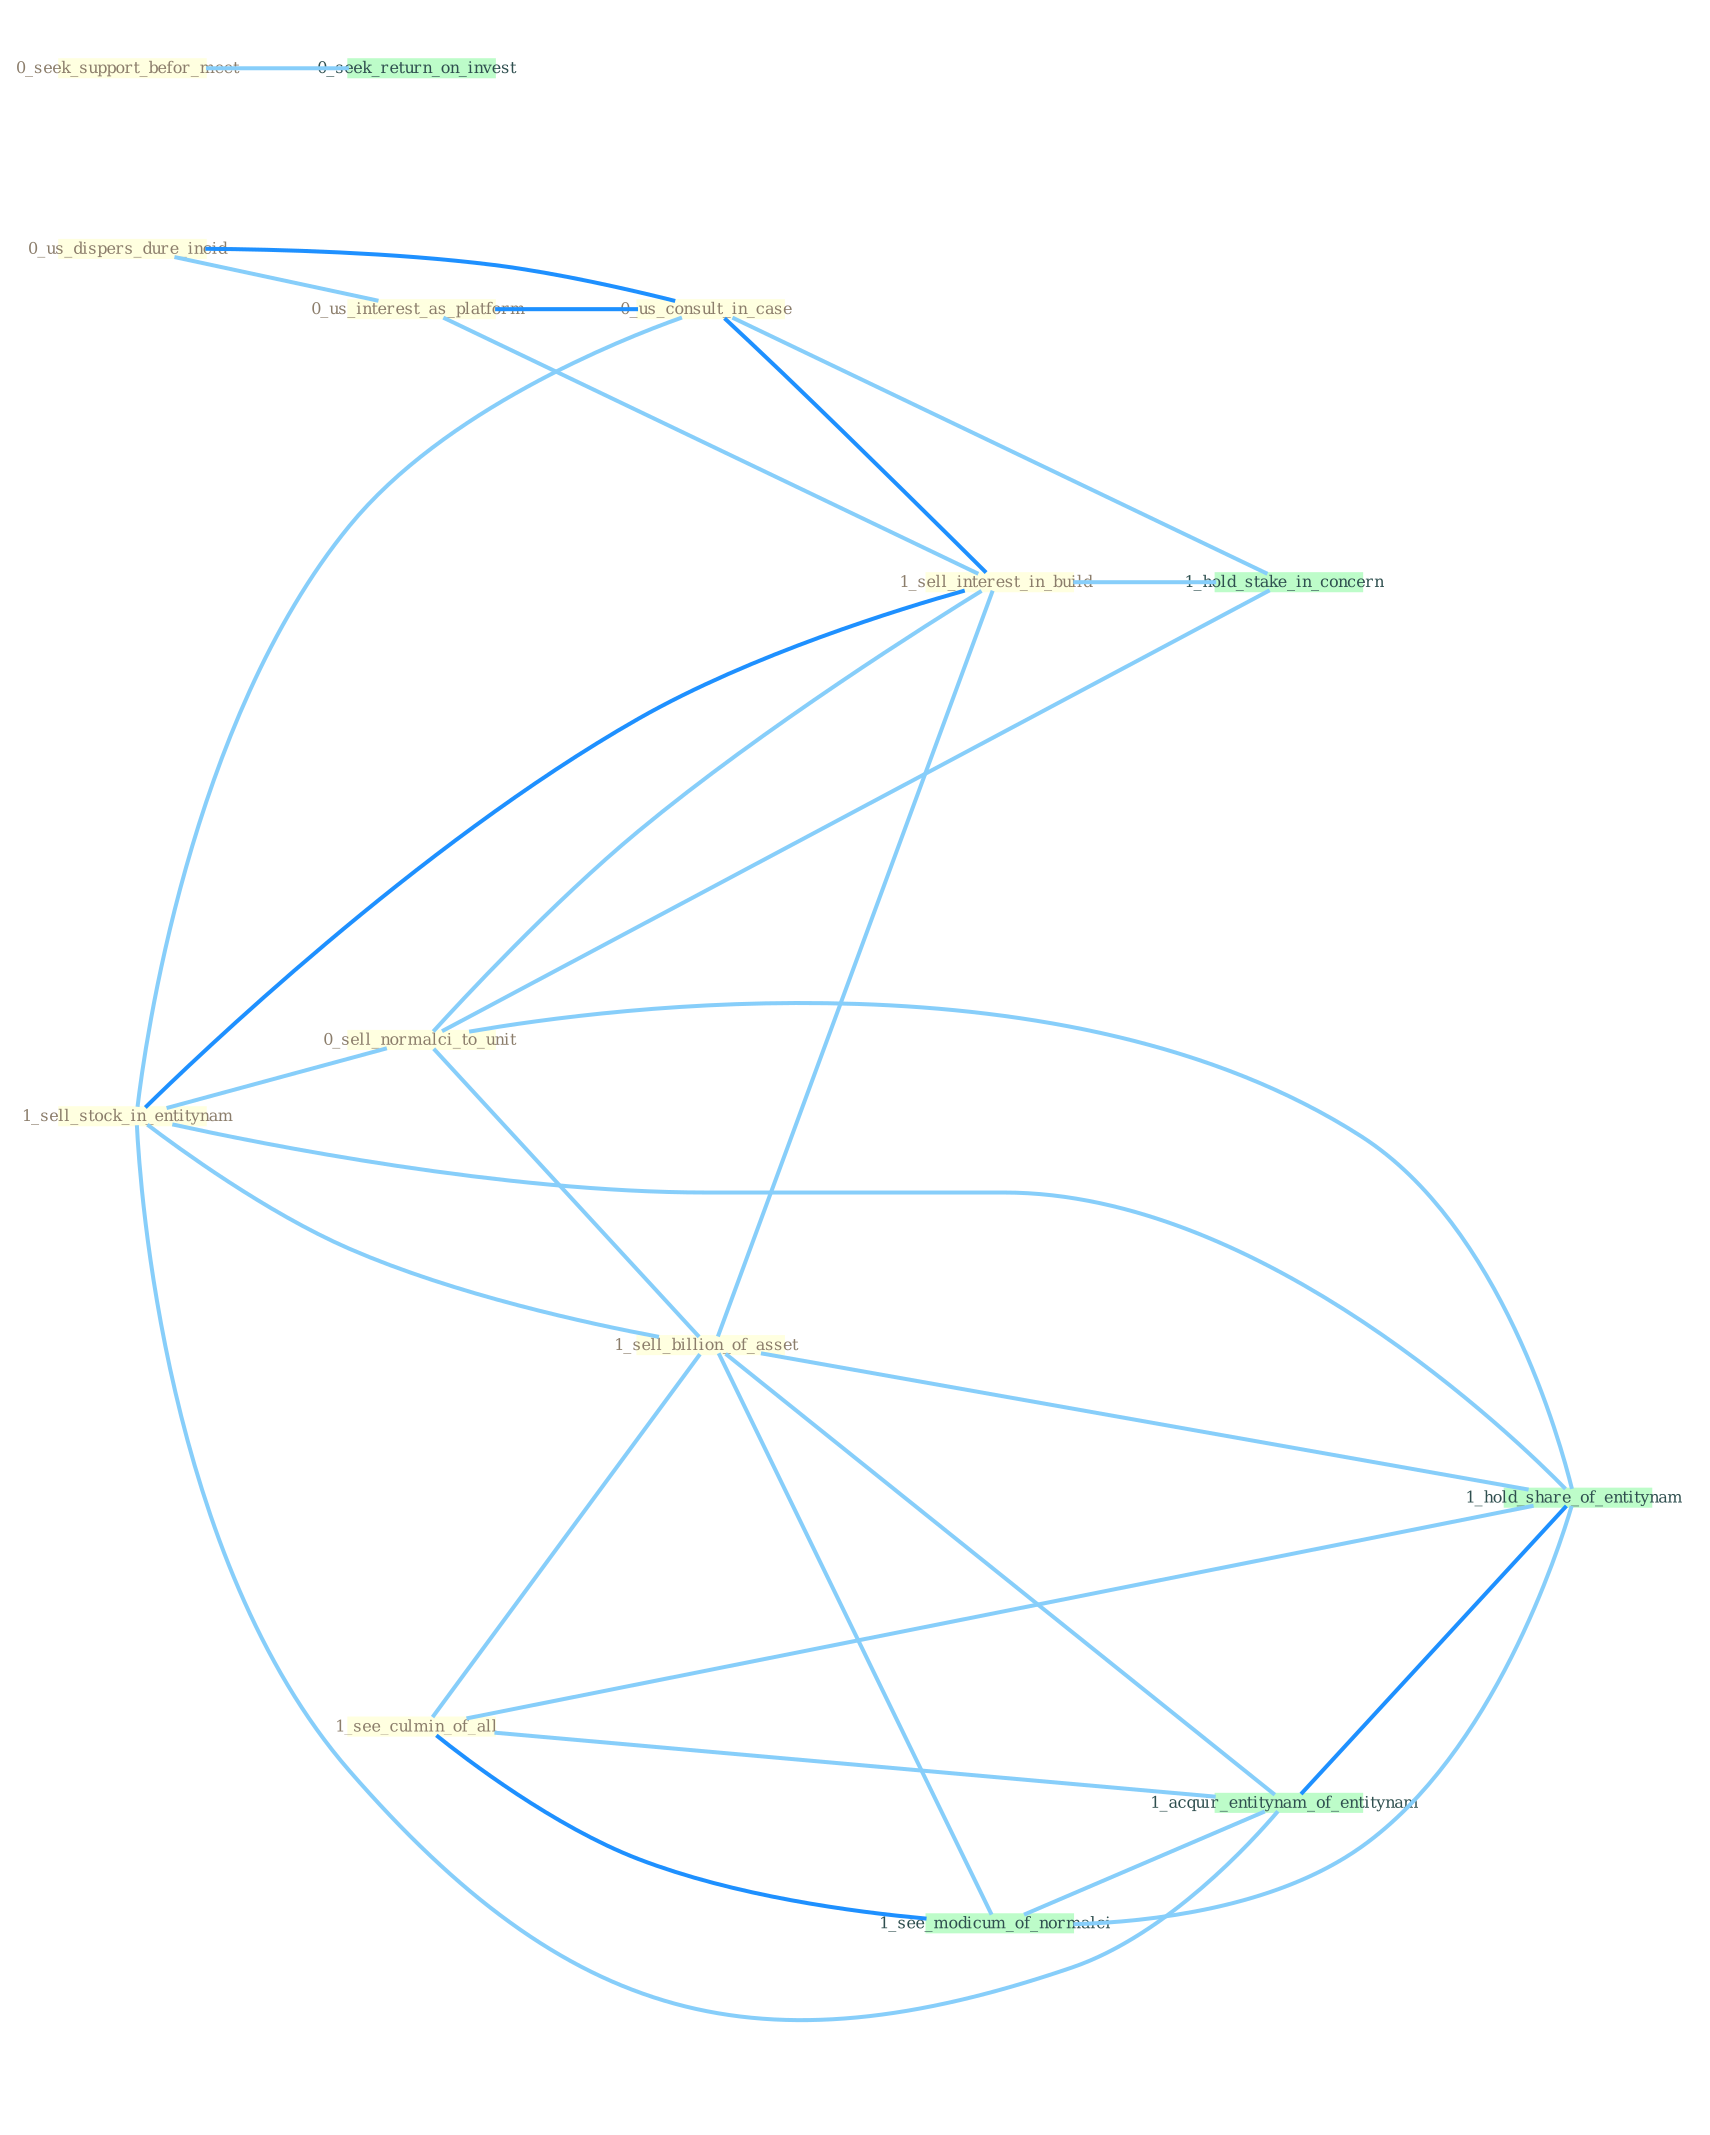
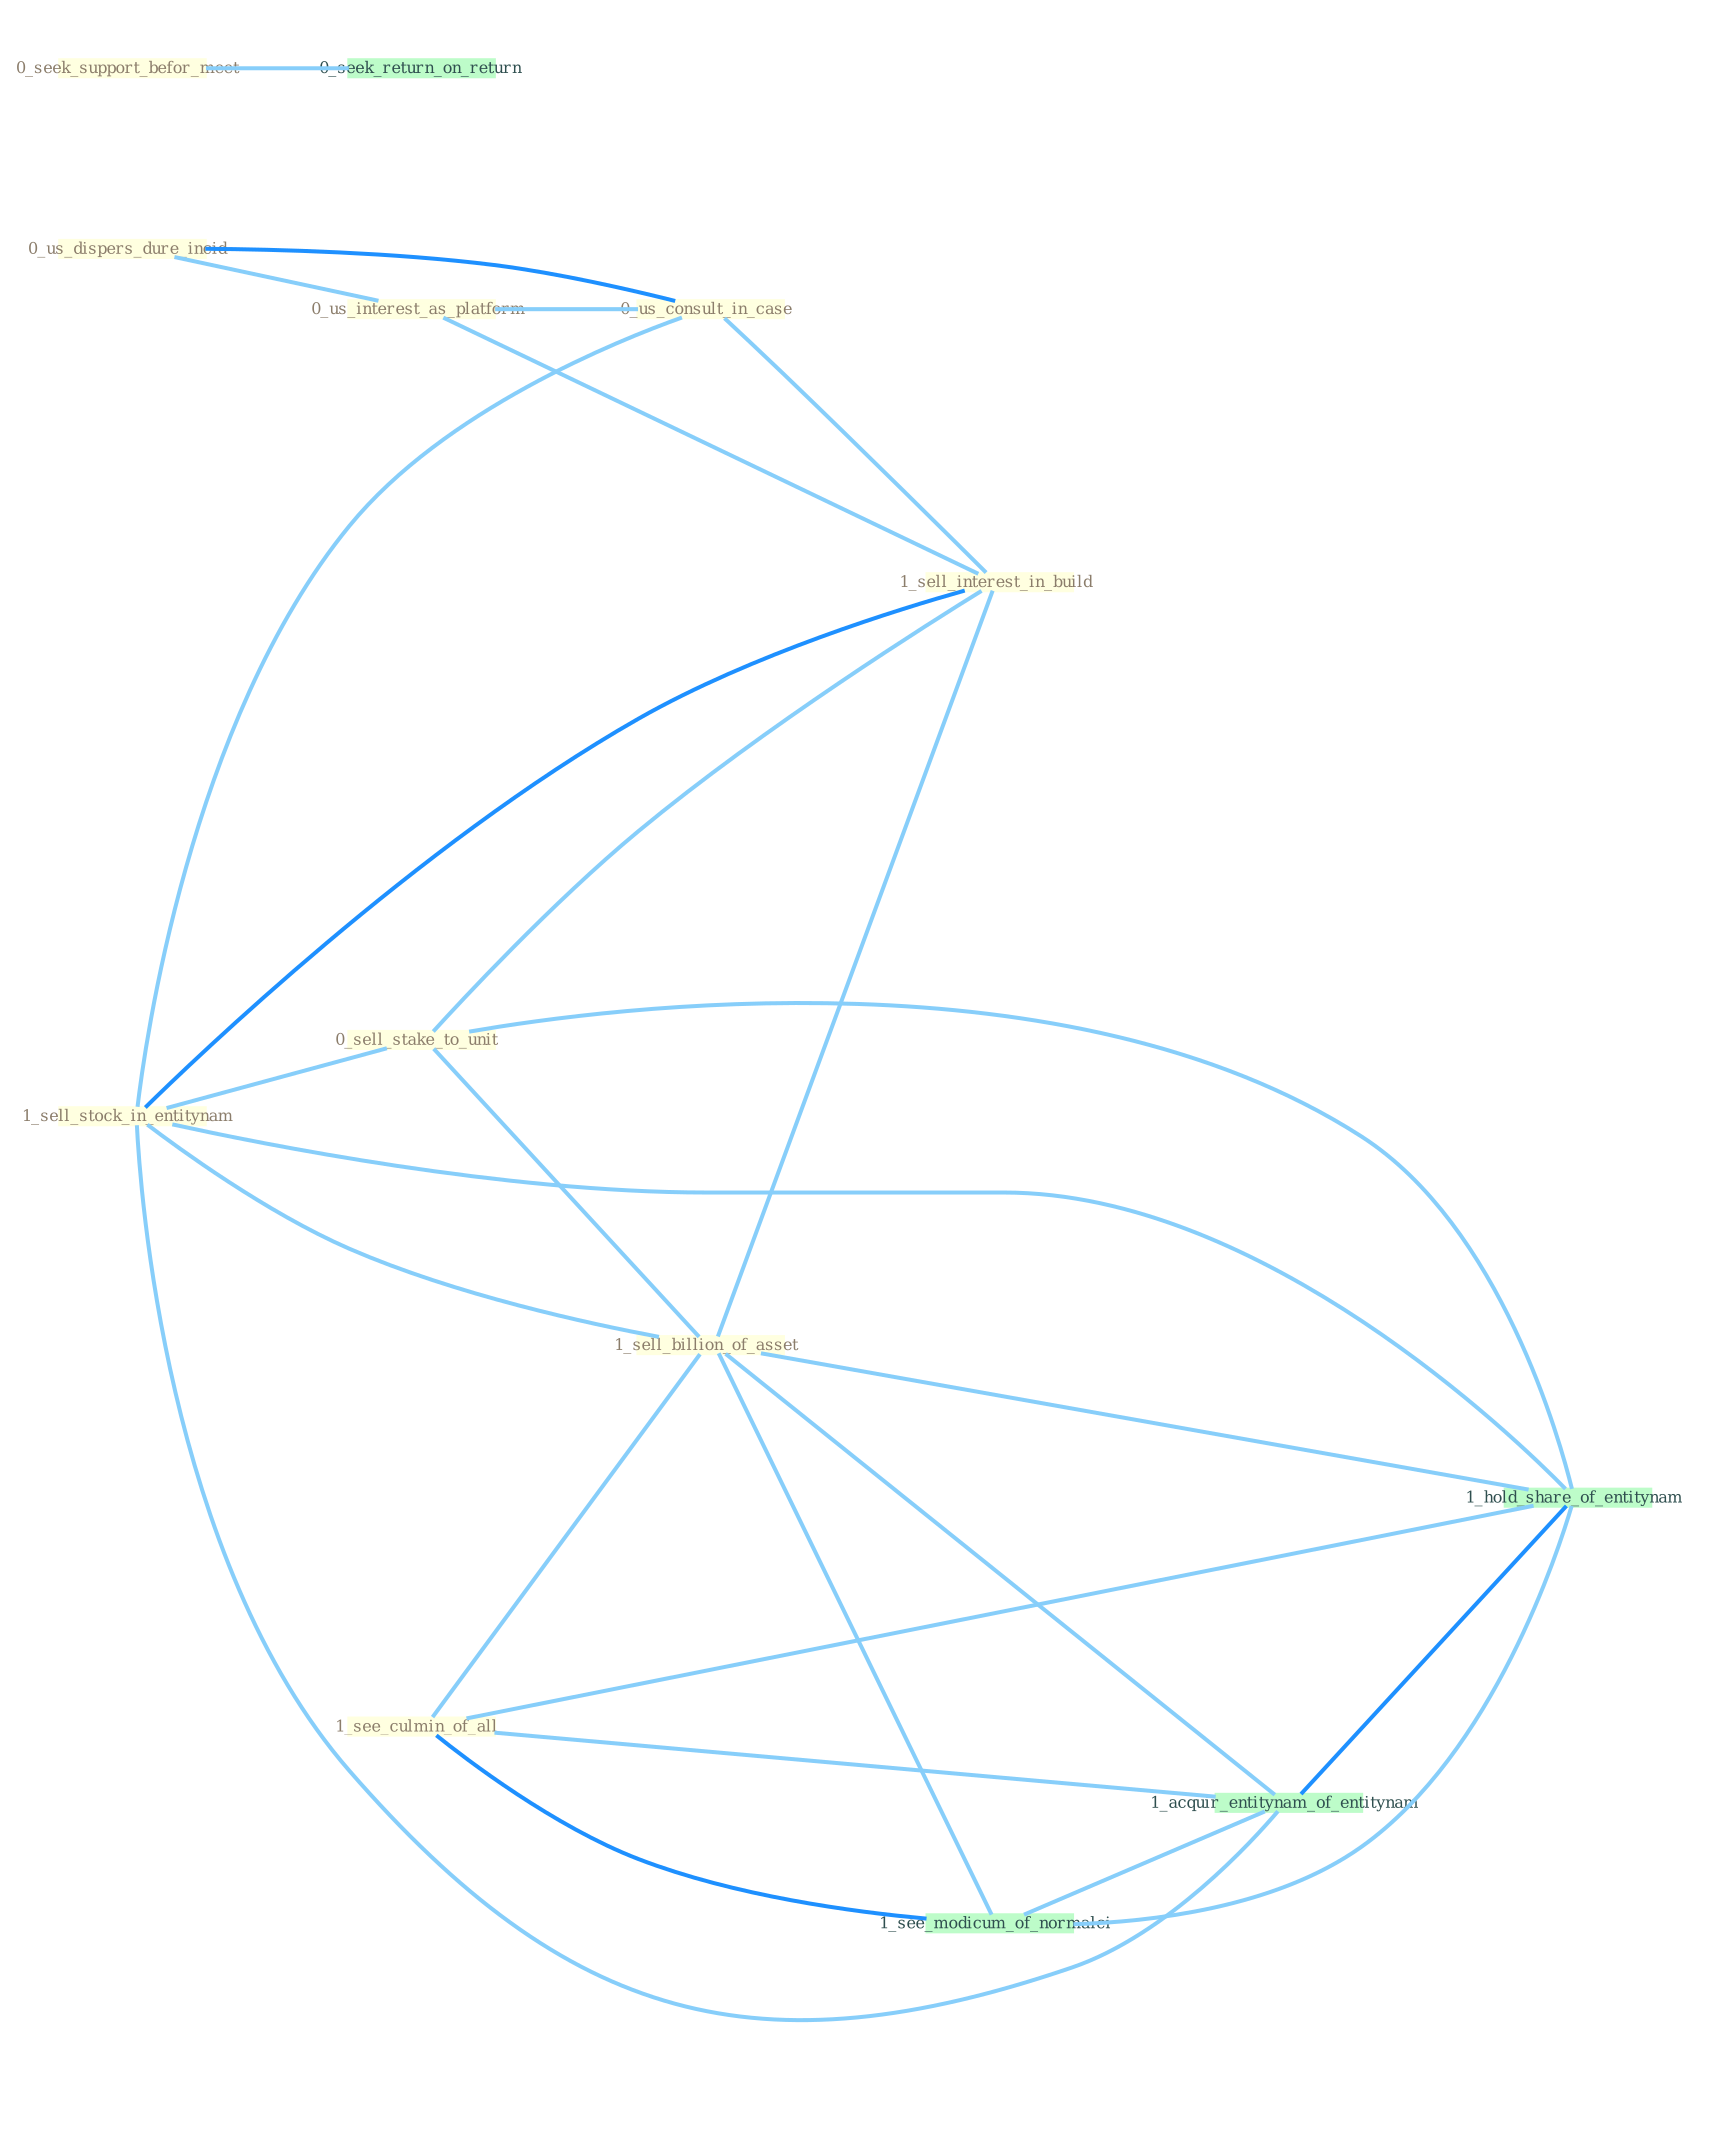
(422, 68) -> (422, 68)
(567, 309) -> (567, 309)
(856, 444) -> (856, 444)
(1289, 582) -> none
(422, 1040) -> (422, 1040)
